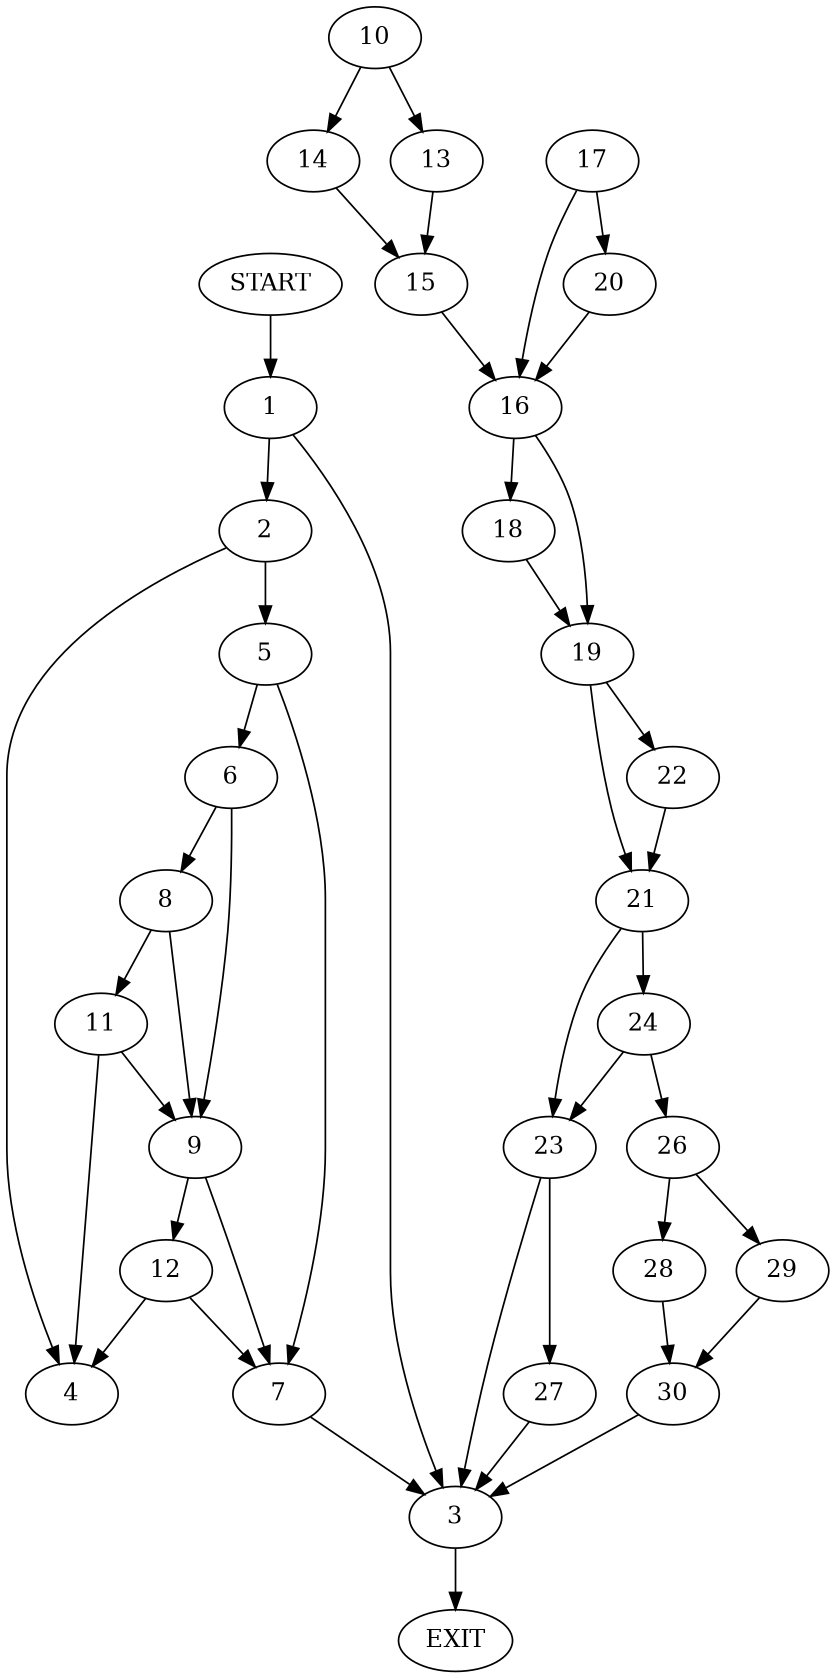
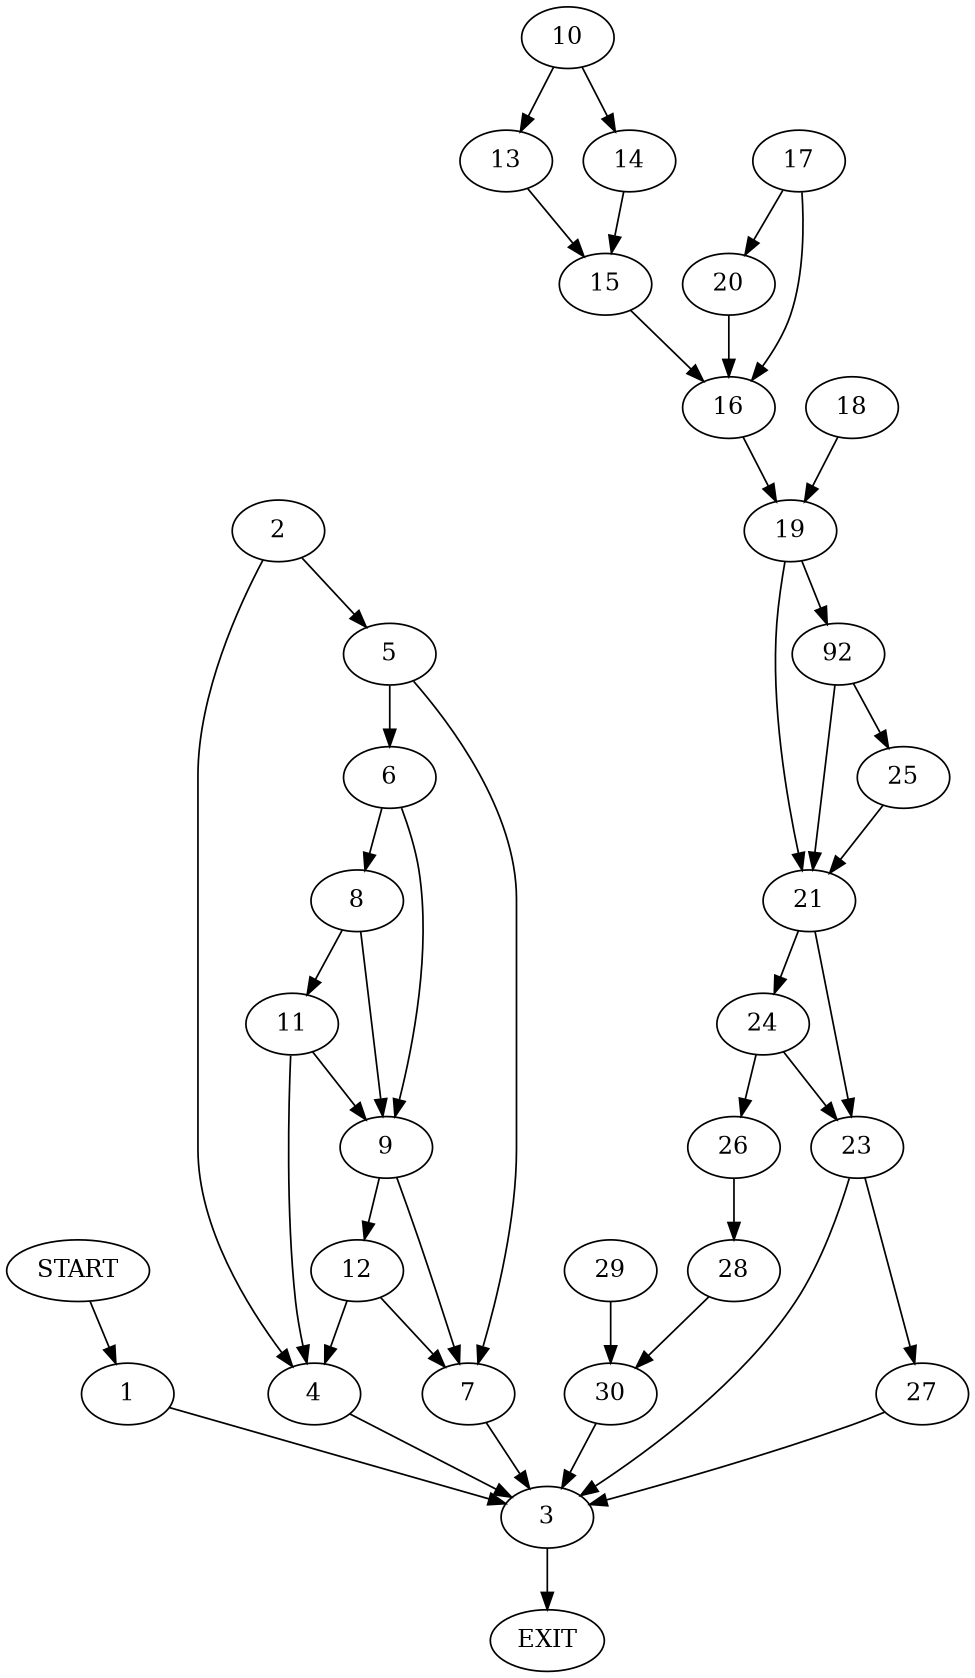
(268, 461) -> none
(513, 461) -> none
(673, 777) -> (838, 654)
none -> (904, 777)
(722, 1203) -> none
none -> (423, 1452)
